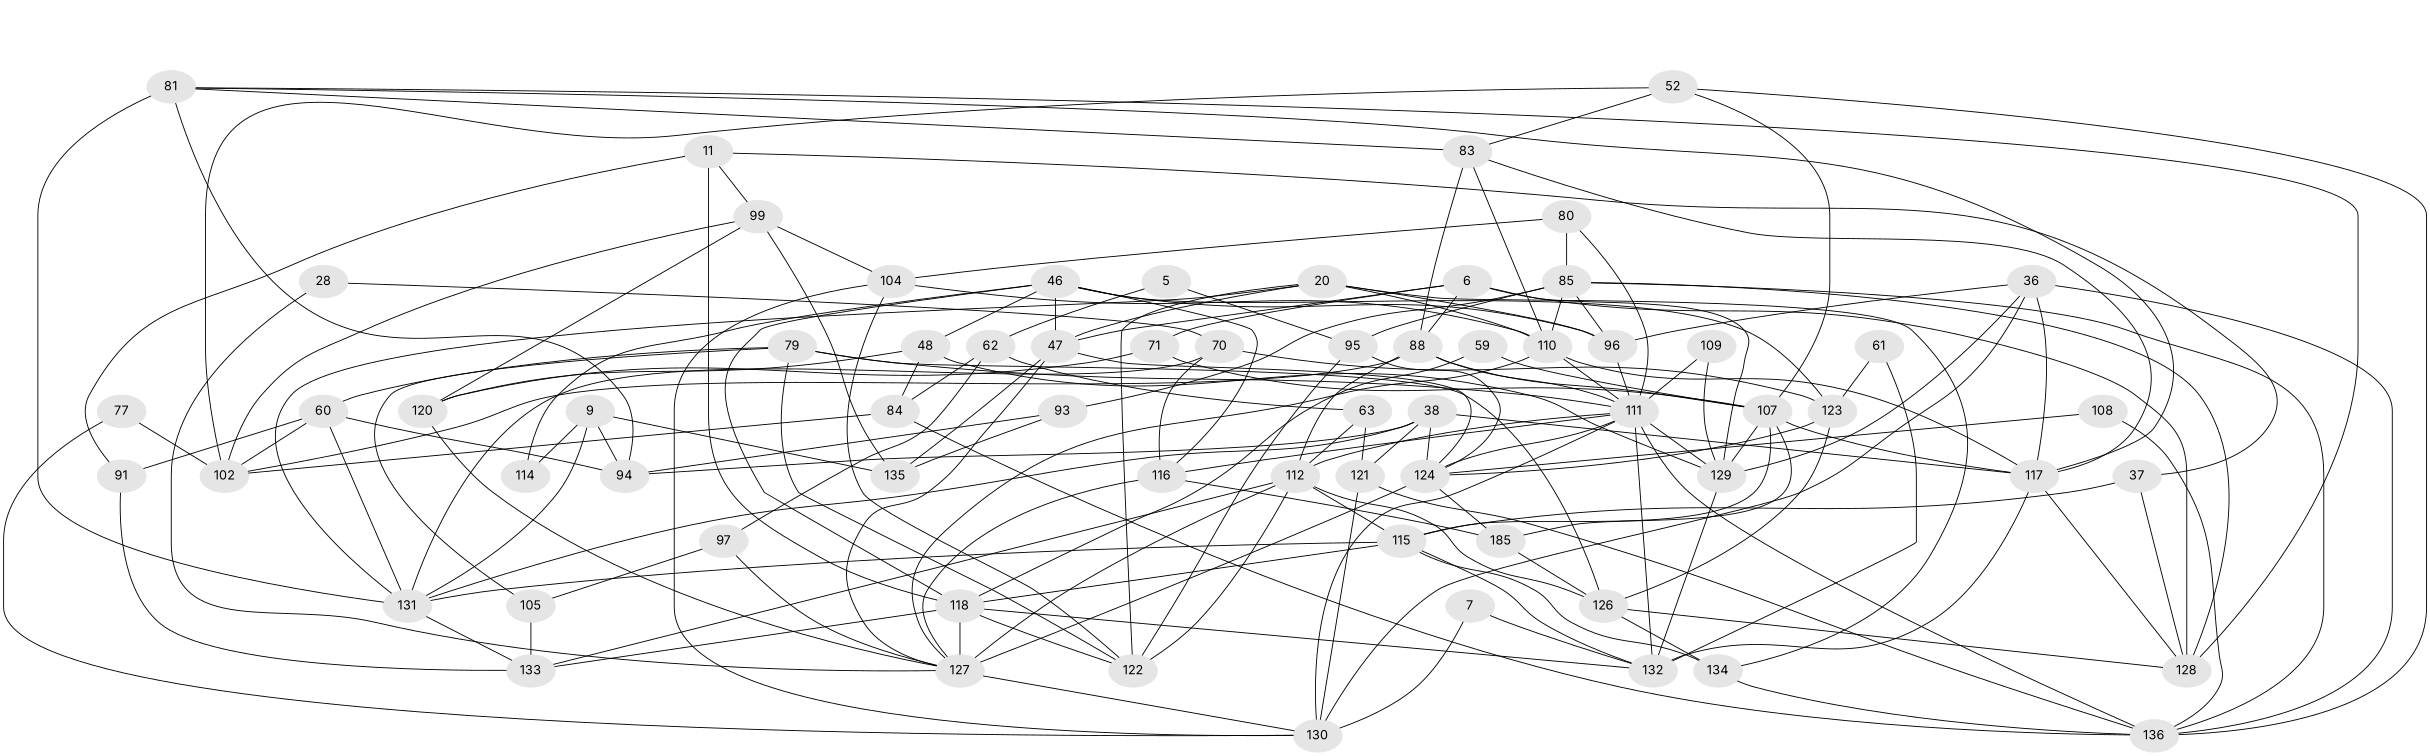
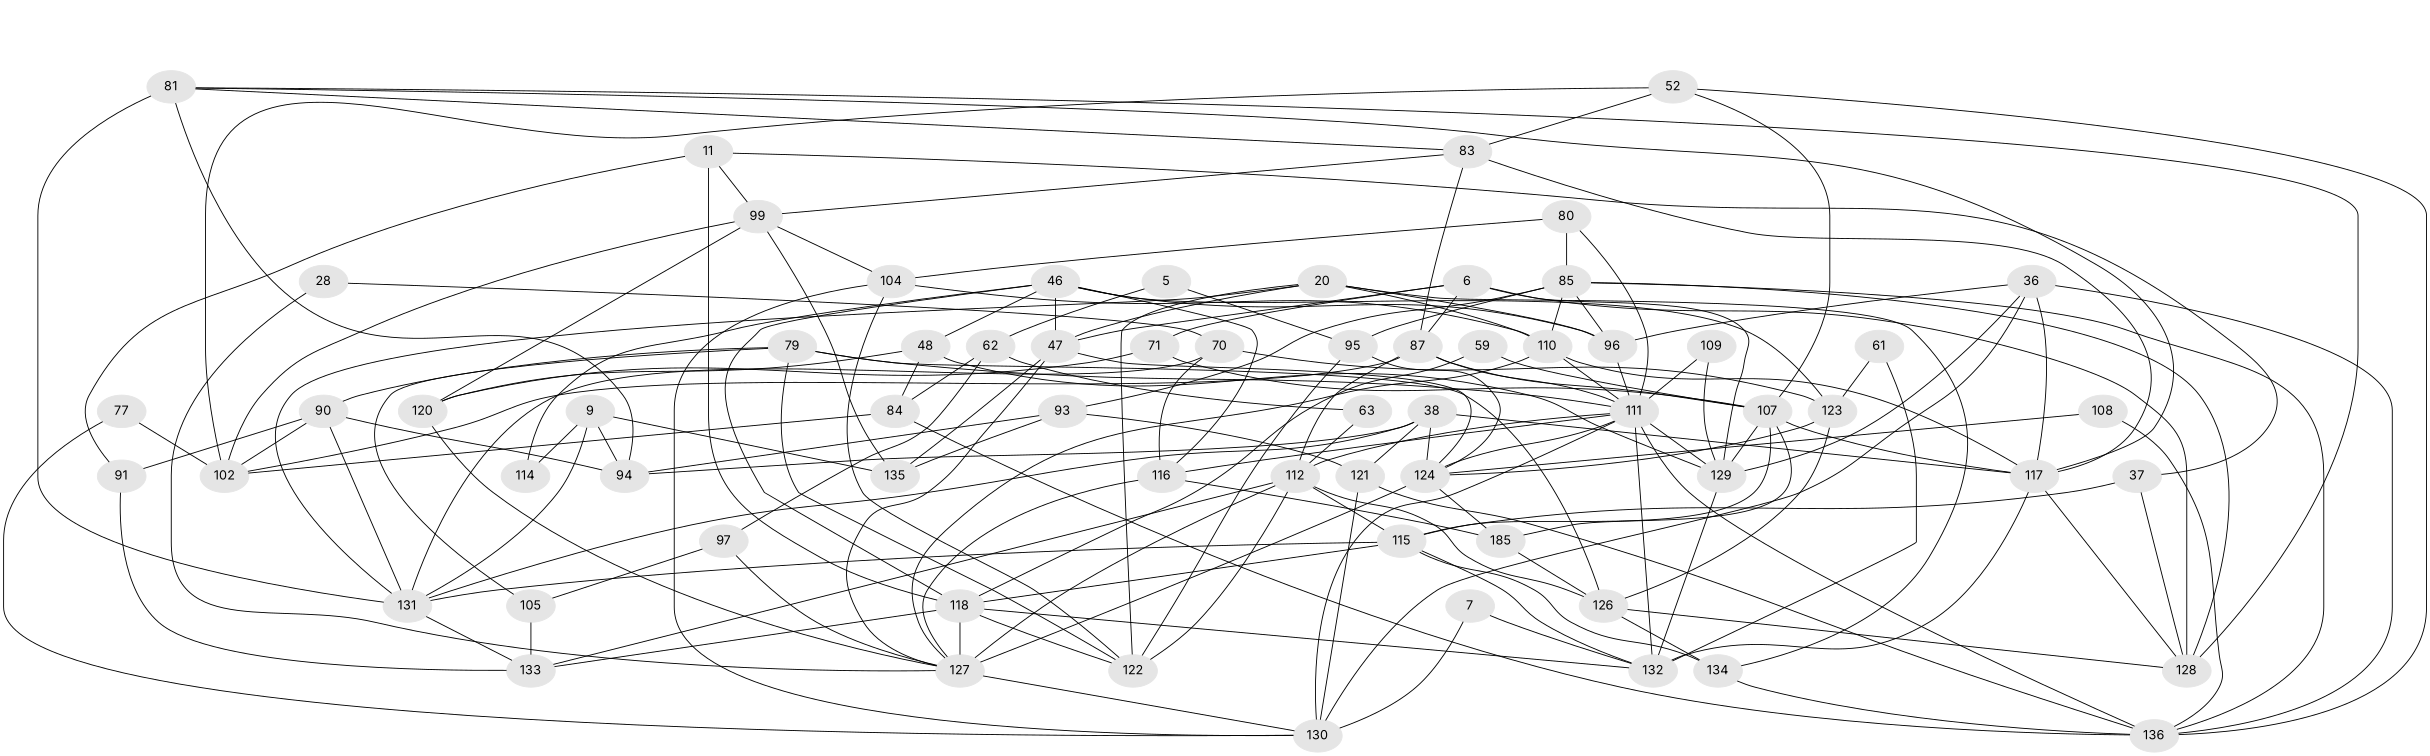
(1508, 249) -> (1113, 184)
(1418, 346) -> (1418, 346)
(324, 411) -> (324, 411)
(1364, 444) -> (1216, 433)
